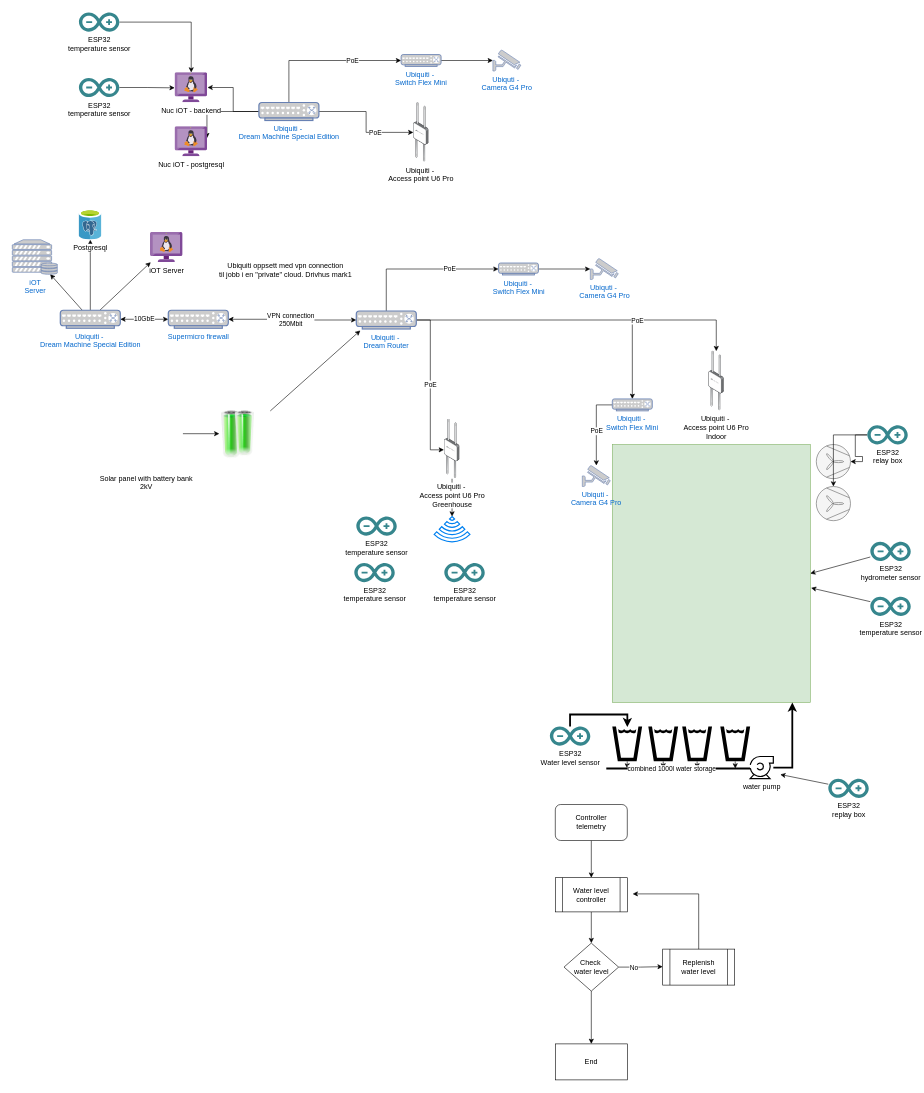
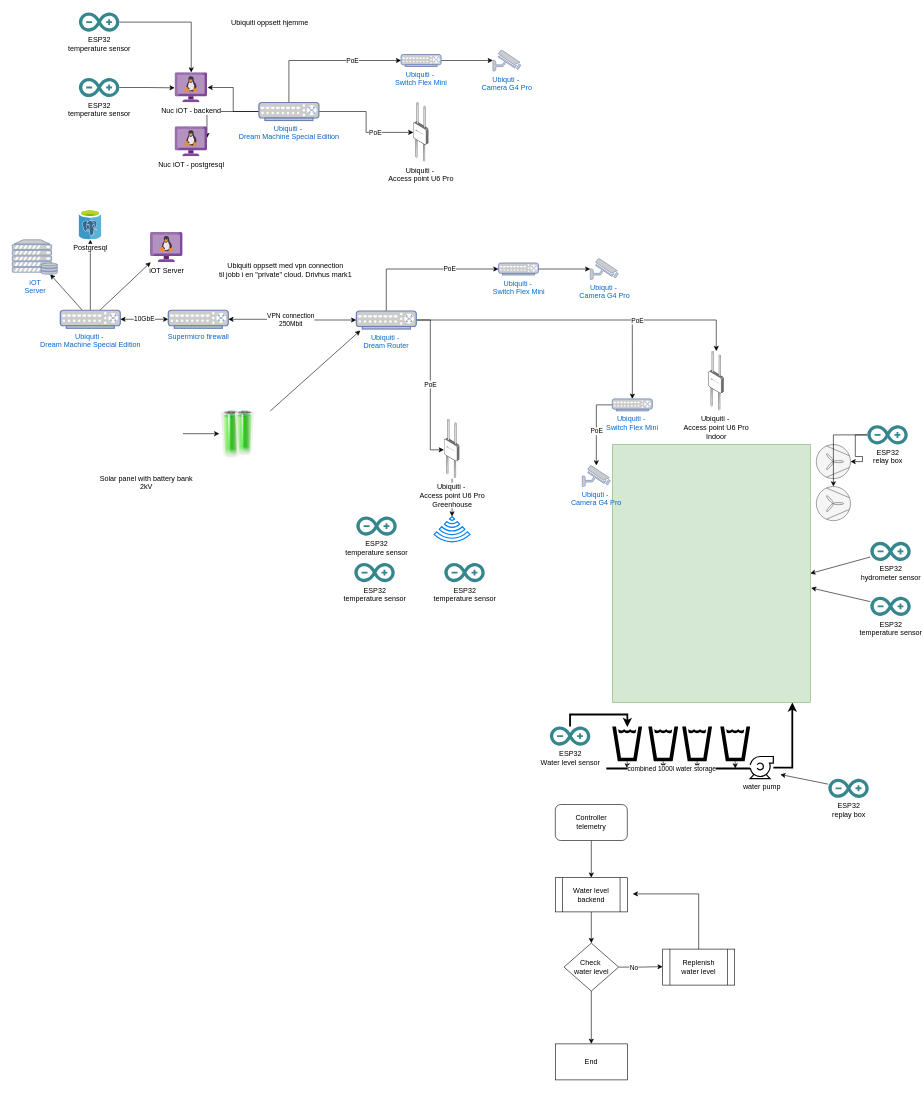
none -> (270, 23)
(591, 895) -> (591, 895)
